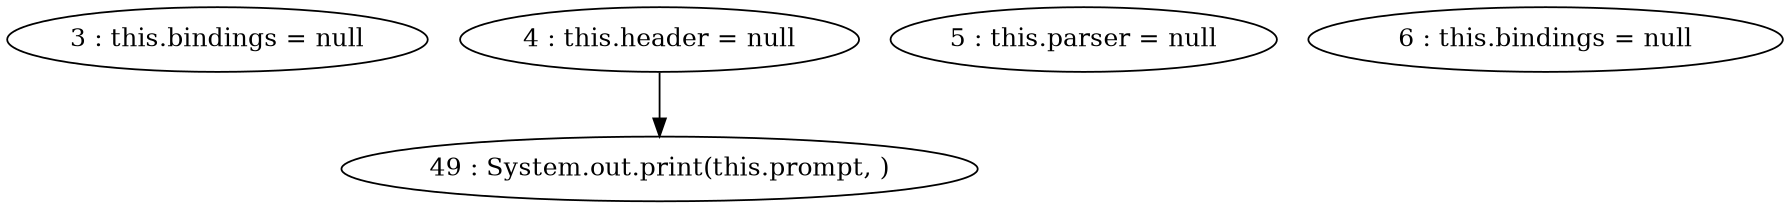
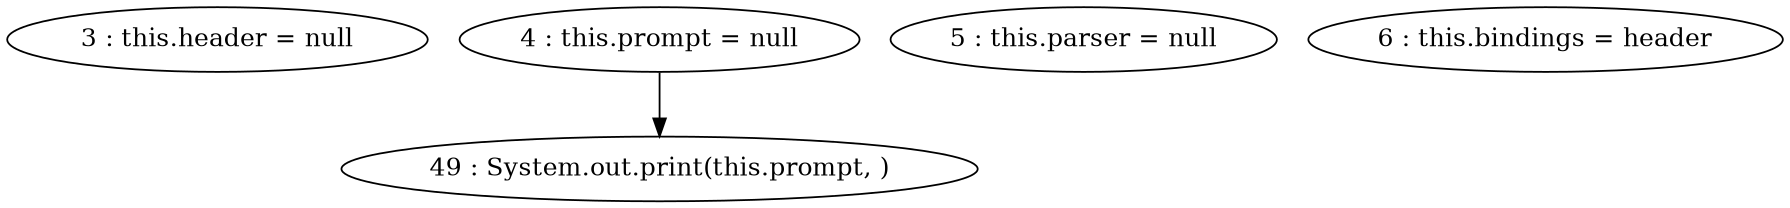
(217, 40) -> (217, 40)
(660, 40) -> (660, 40)
(1546, 40) -> (1546, 40)
